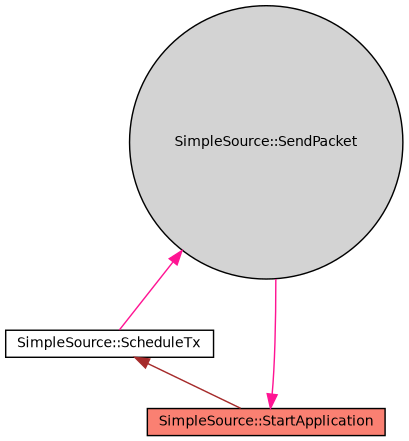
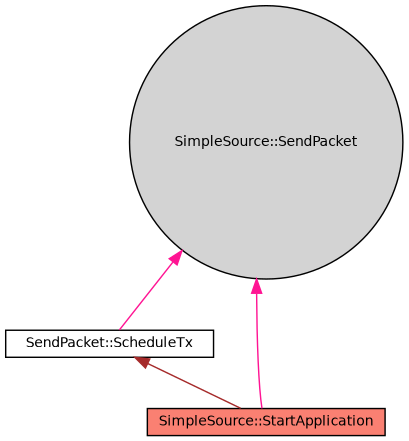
(275, 337) -> (258, 351)
(110, 344) -> (110, 344)
